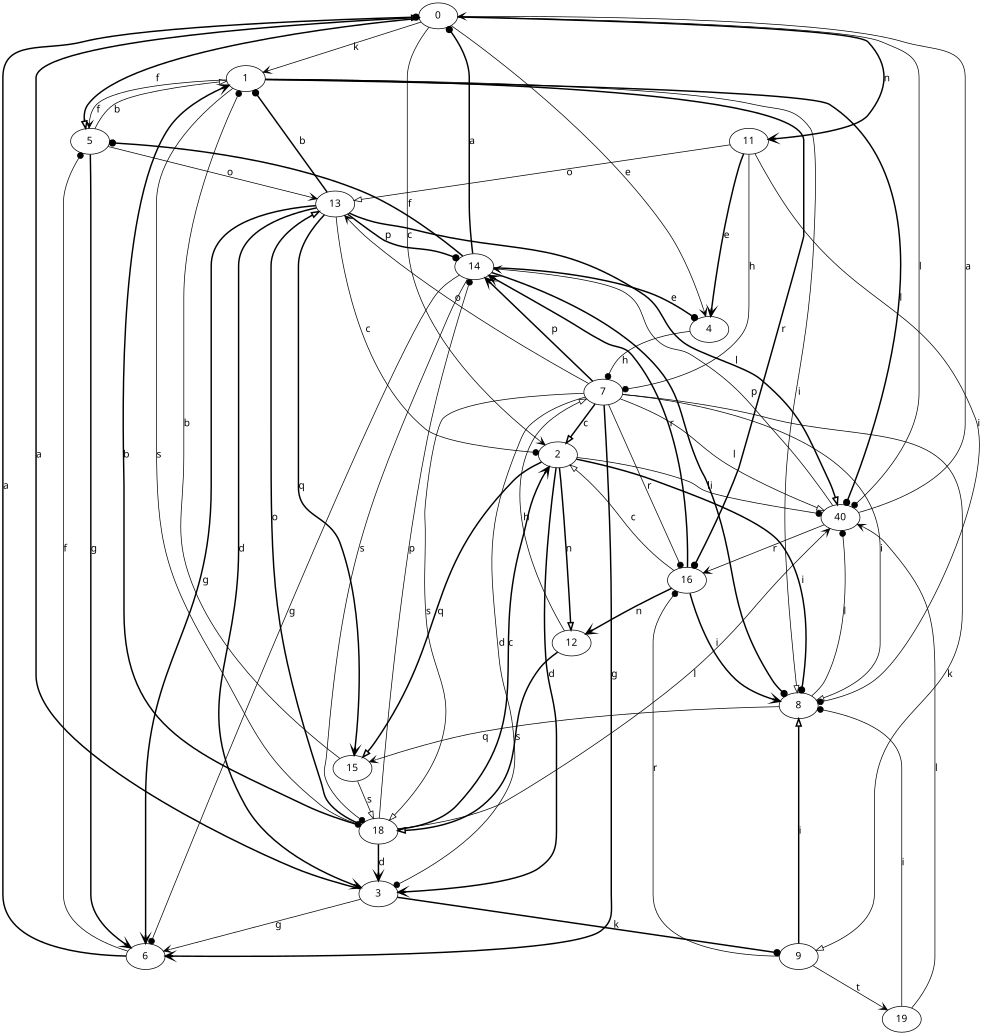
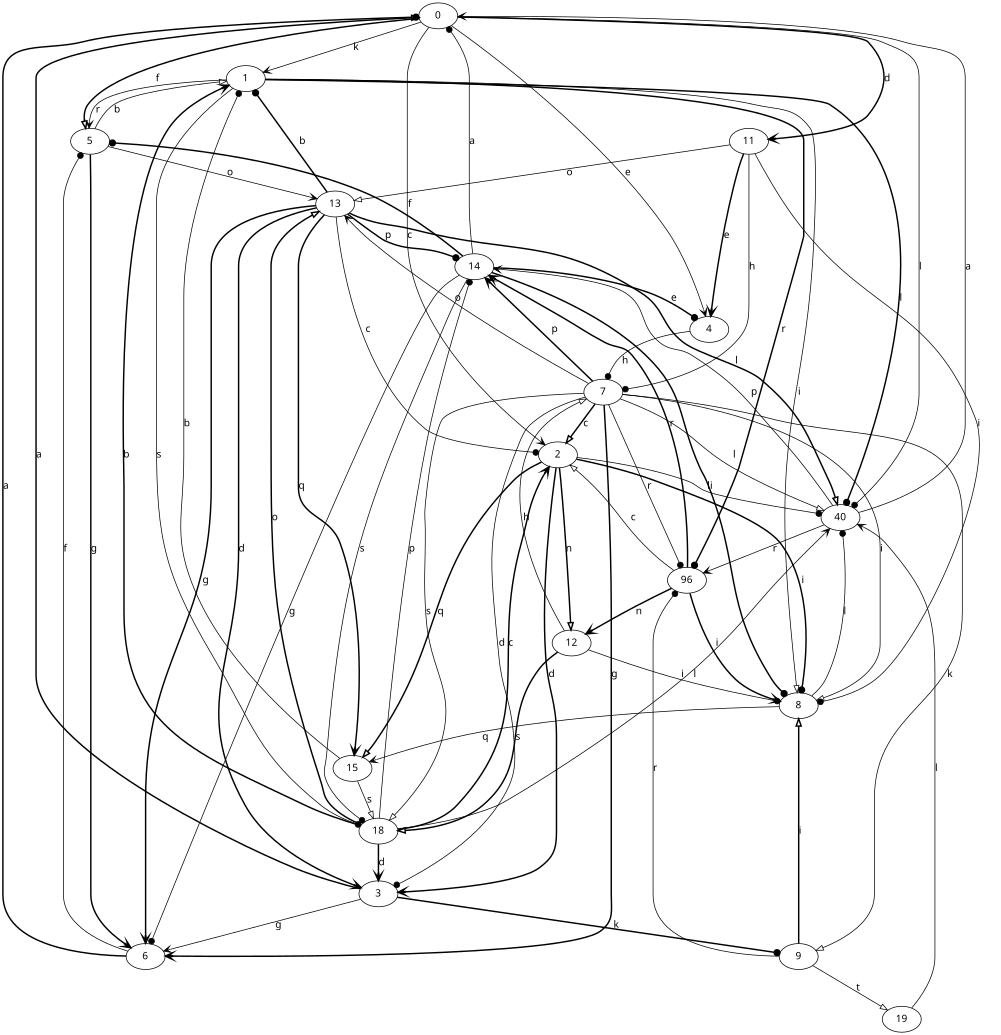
(887, 79) -> (887, 79)
(98, 110) -> (98, 110)
(469, 141) -> (469, 141)
(687, 580) -> (687, 580)
(902, 834) -> (675, 678)
(847, 986) -> (847, 986)
